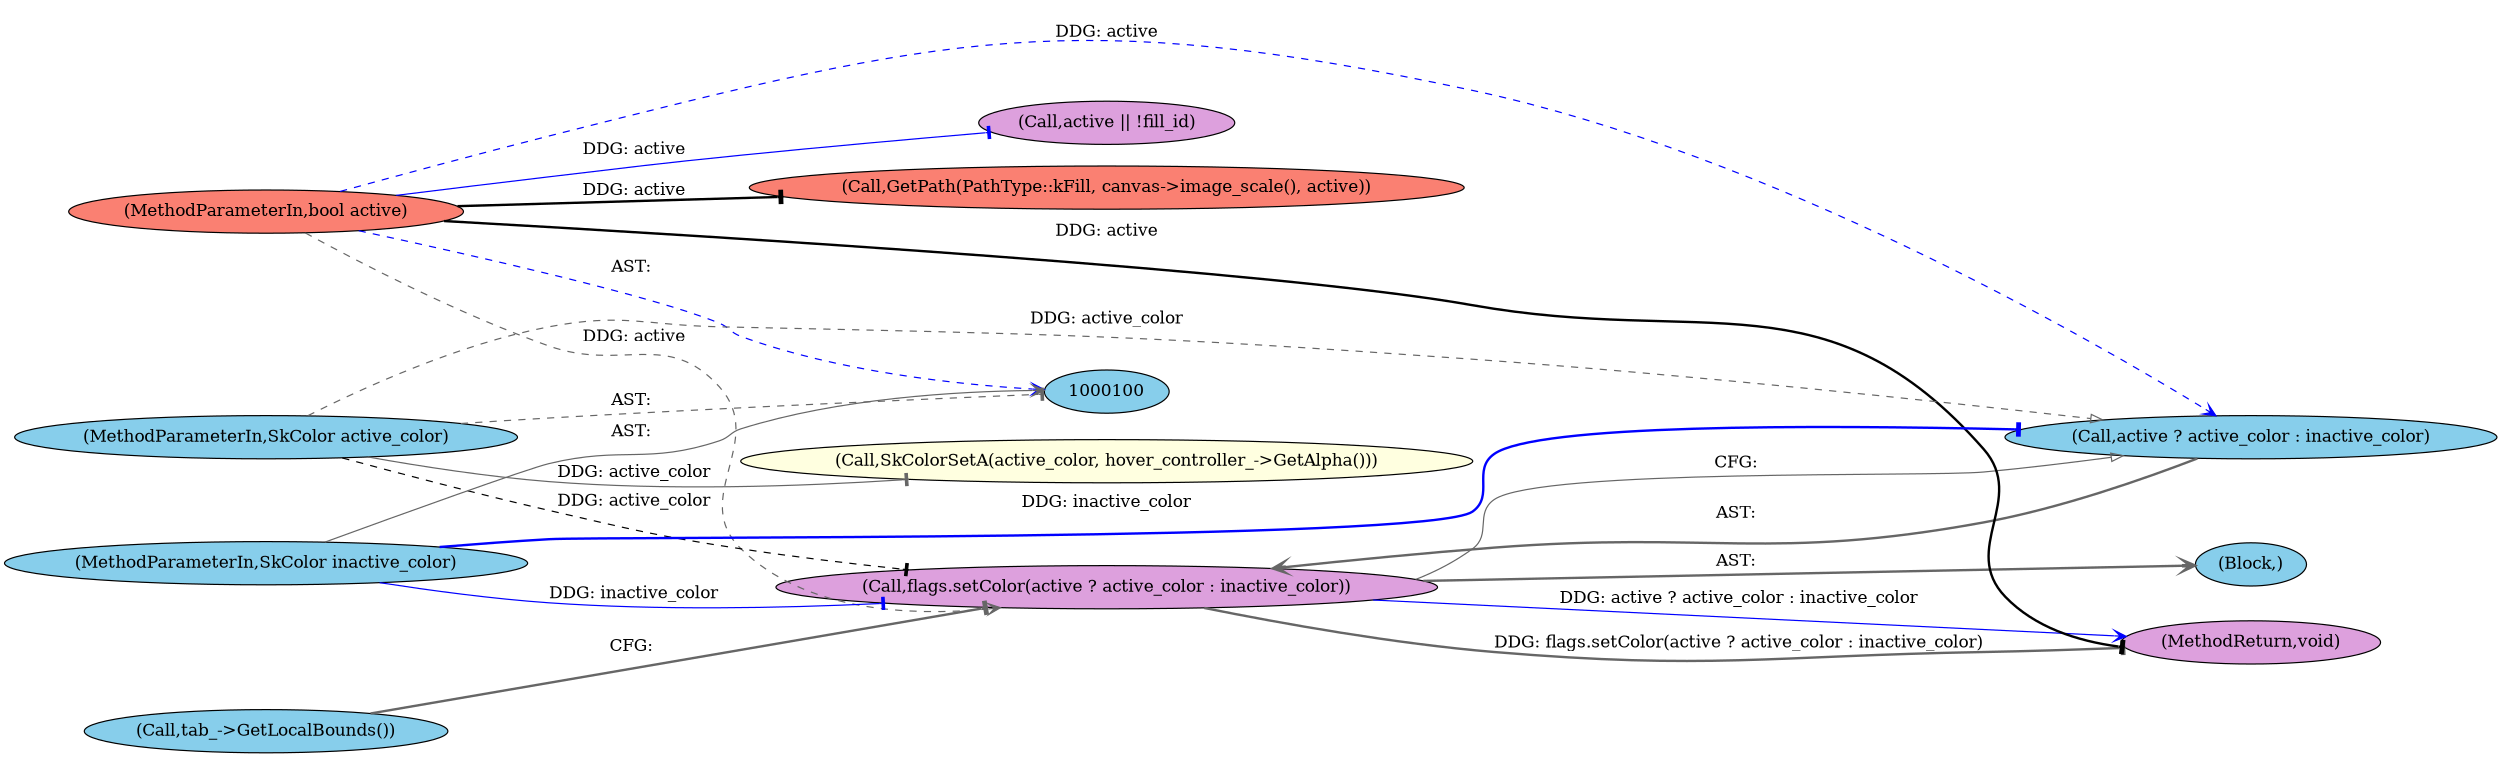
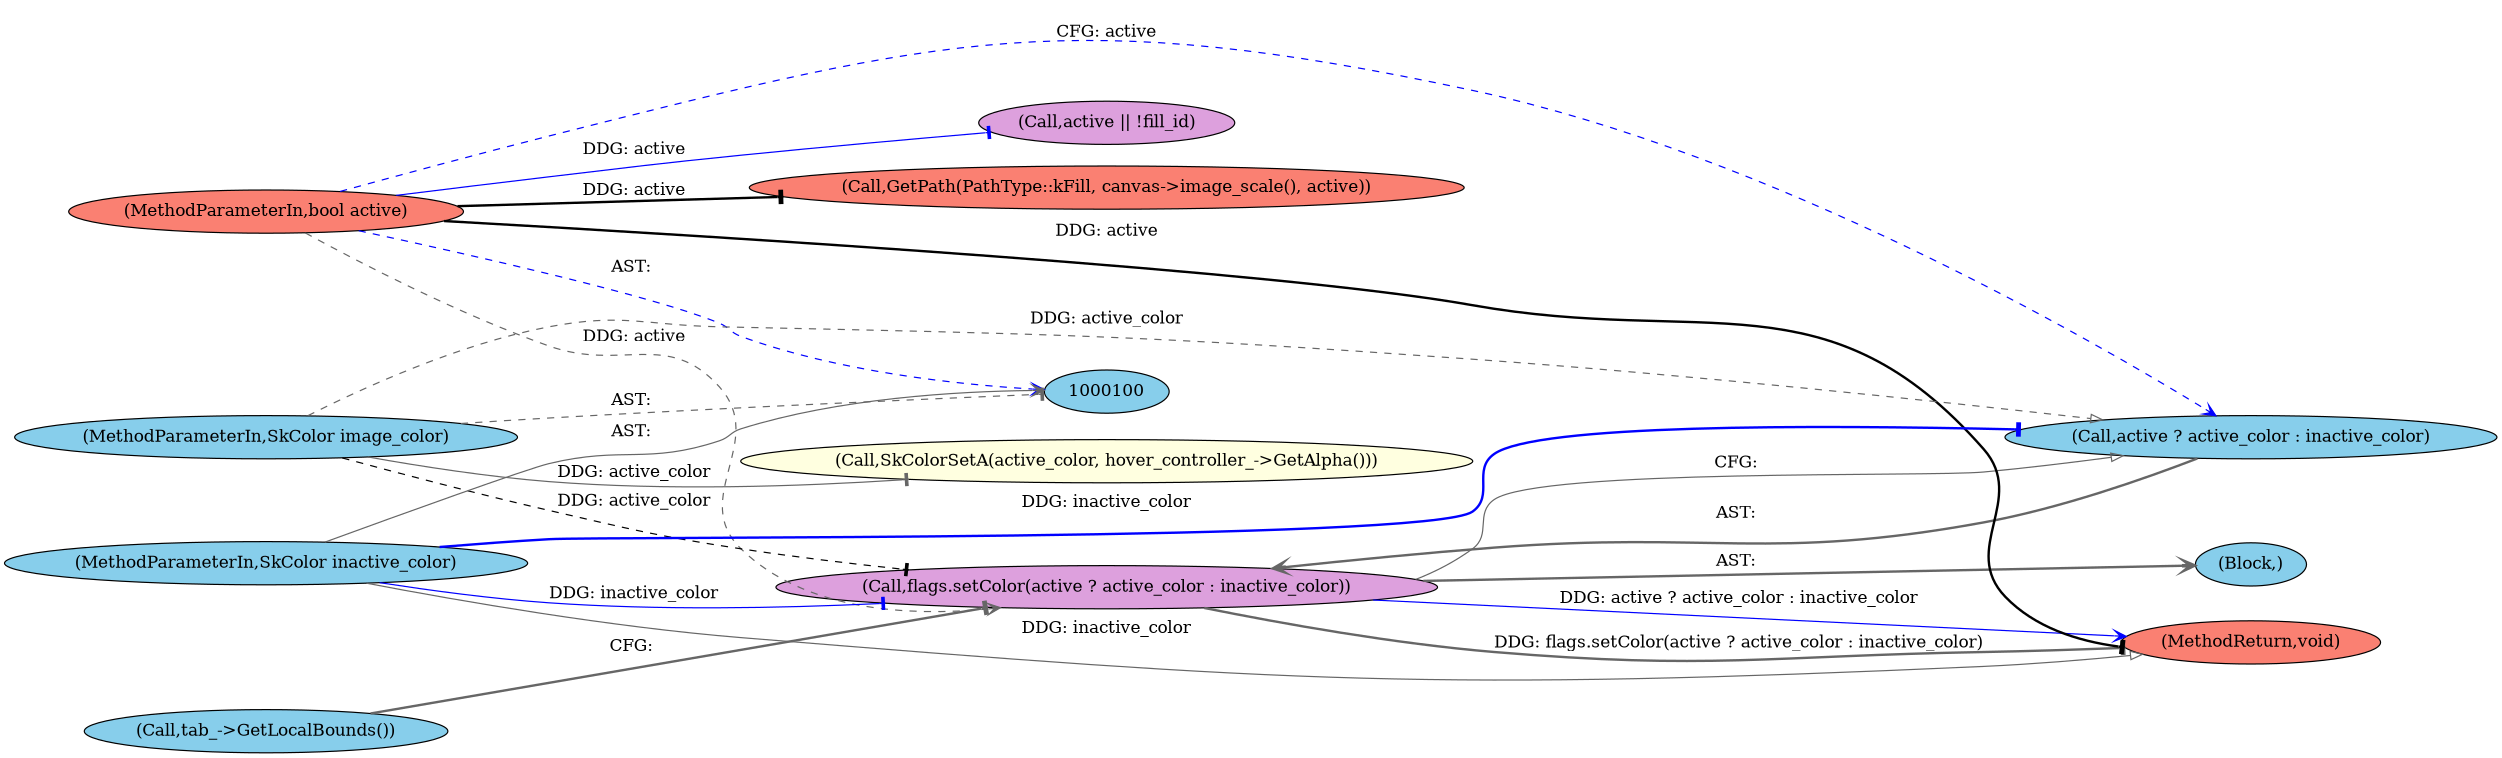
(1107, 32) -> (1107, 32)
(266, 437) -> (266, 437)
(2251, 642) -> (2251, 642)
none -> (1246, 674)
